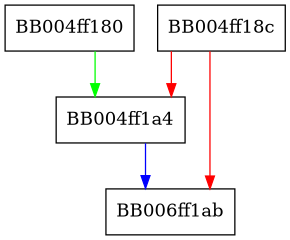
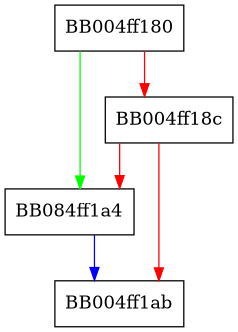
none -> (145, 67)
(121, 120) -> (70, 212)
(170, 212) -> (119, 304)
